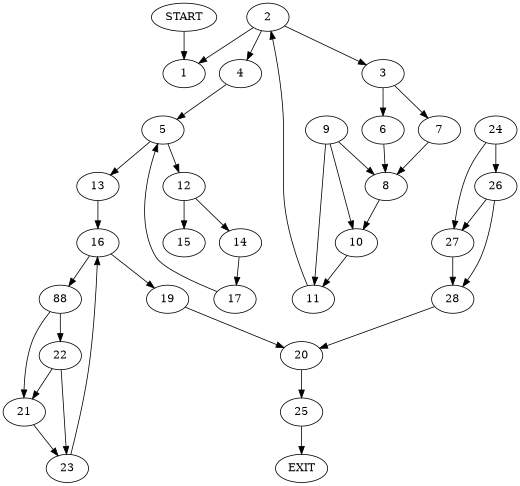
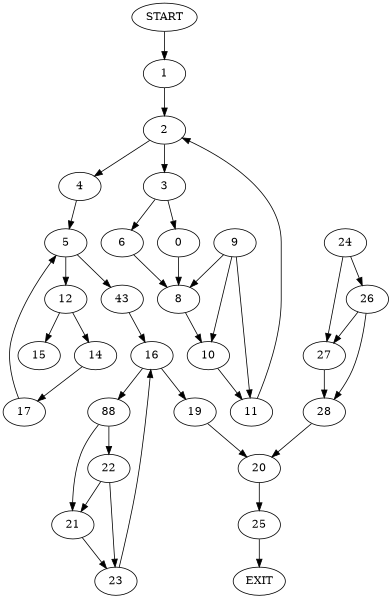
(229, 43) -> (164, 98)
(439, 130) -> (179, 243)
(98, 186) -> (122, 299)
